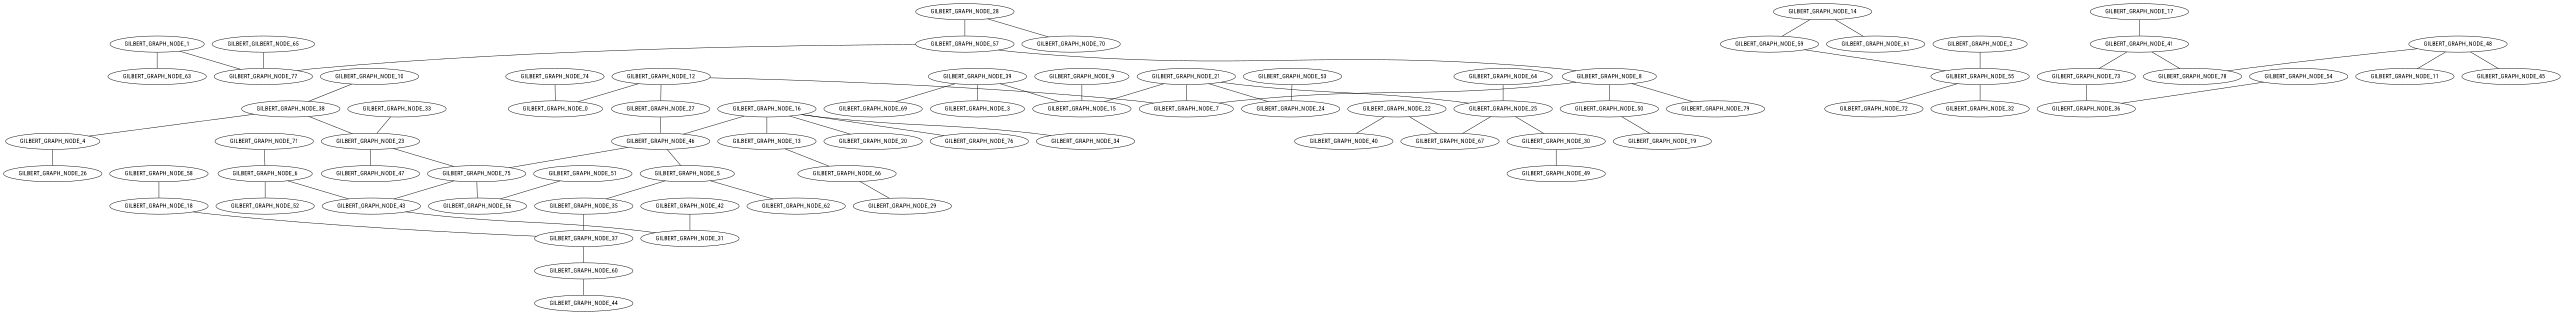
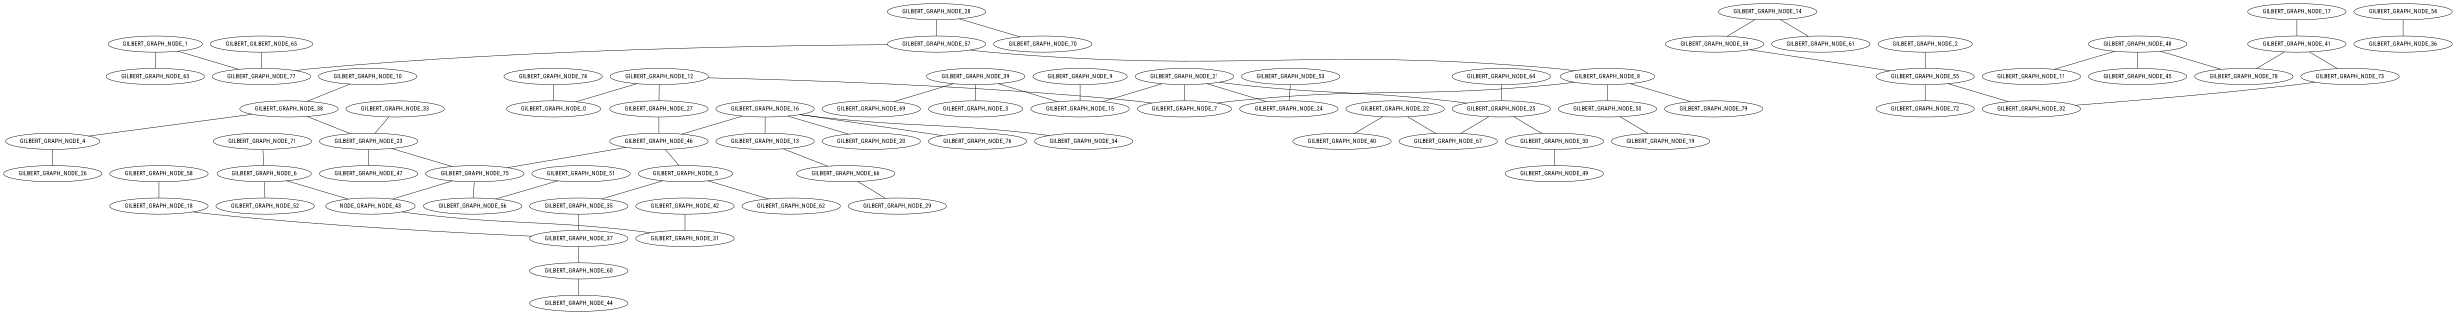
(2086, 93) -> (2195, 95)
(371, 206) -> (370, 206)
